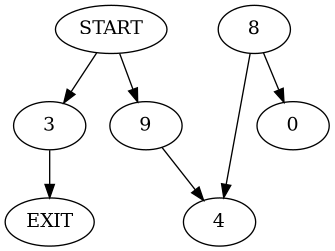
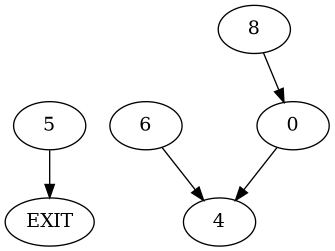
(111, 29) -> none
(238, 119) -> (260, 169)
(50, 126) -> (50, 126)
(146, 126) -> (146, 126)
